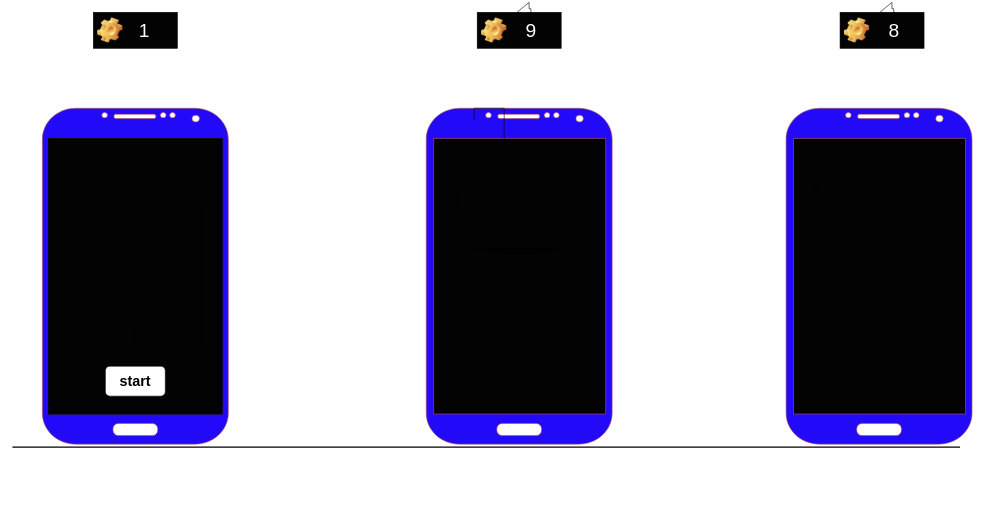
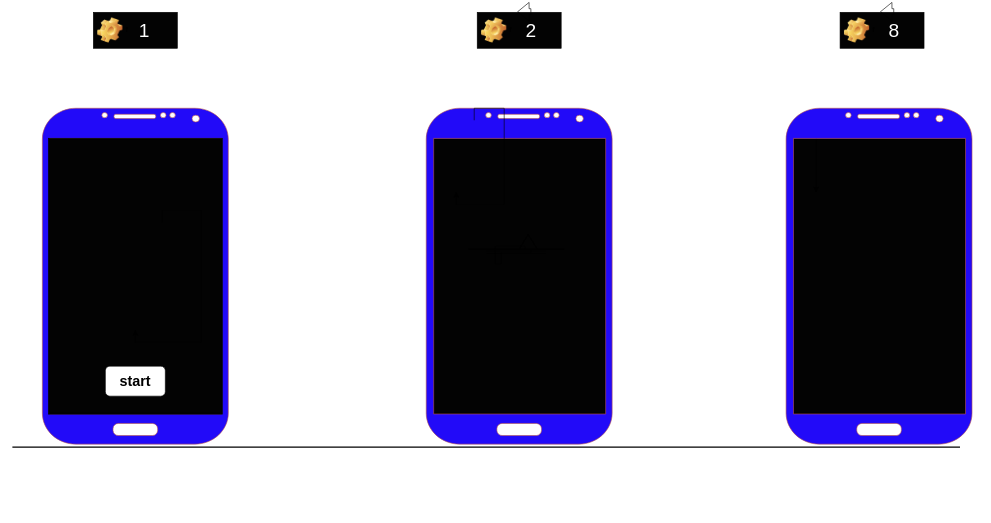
(531, 30) -> (531, 30)
